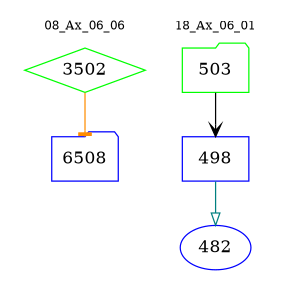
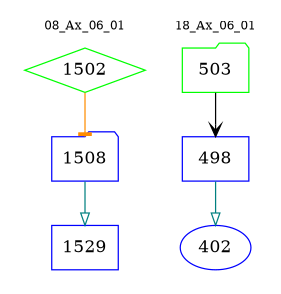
(85, 26) -> (85, 26)
(85, 70) -> (85, 70)
(85, 159) -> (85, 159)
none -> (85, 248)
(216, 248) -> (216, 248)
